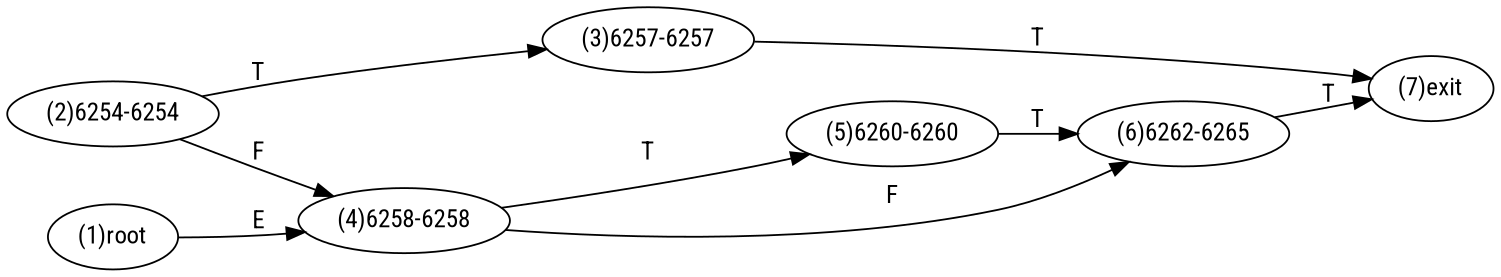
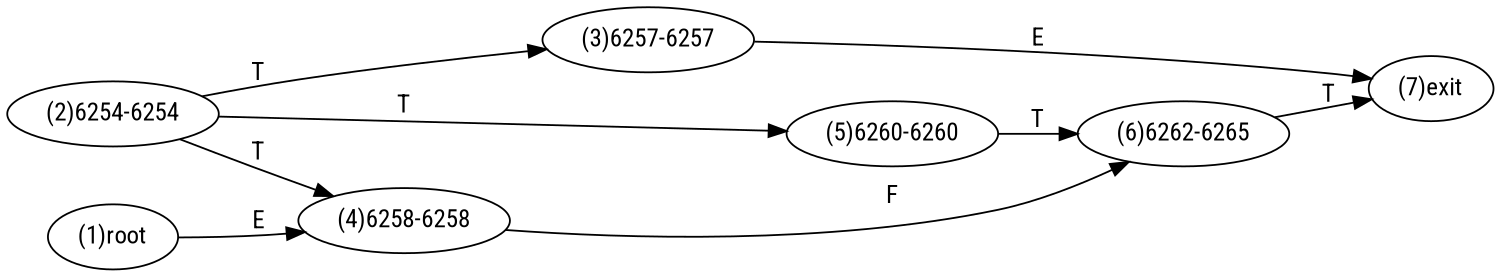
(1038, 39) -> (1038, 39)
(259, 153) -> (259, 153)
(647, 186) -> (493, 124)
